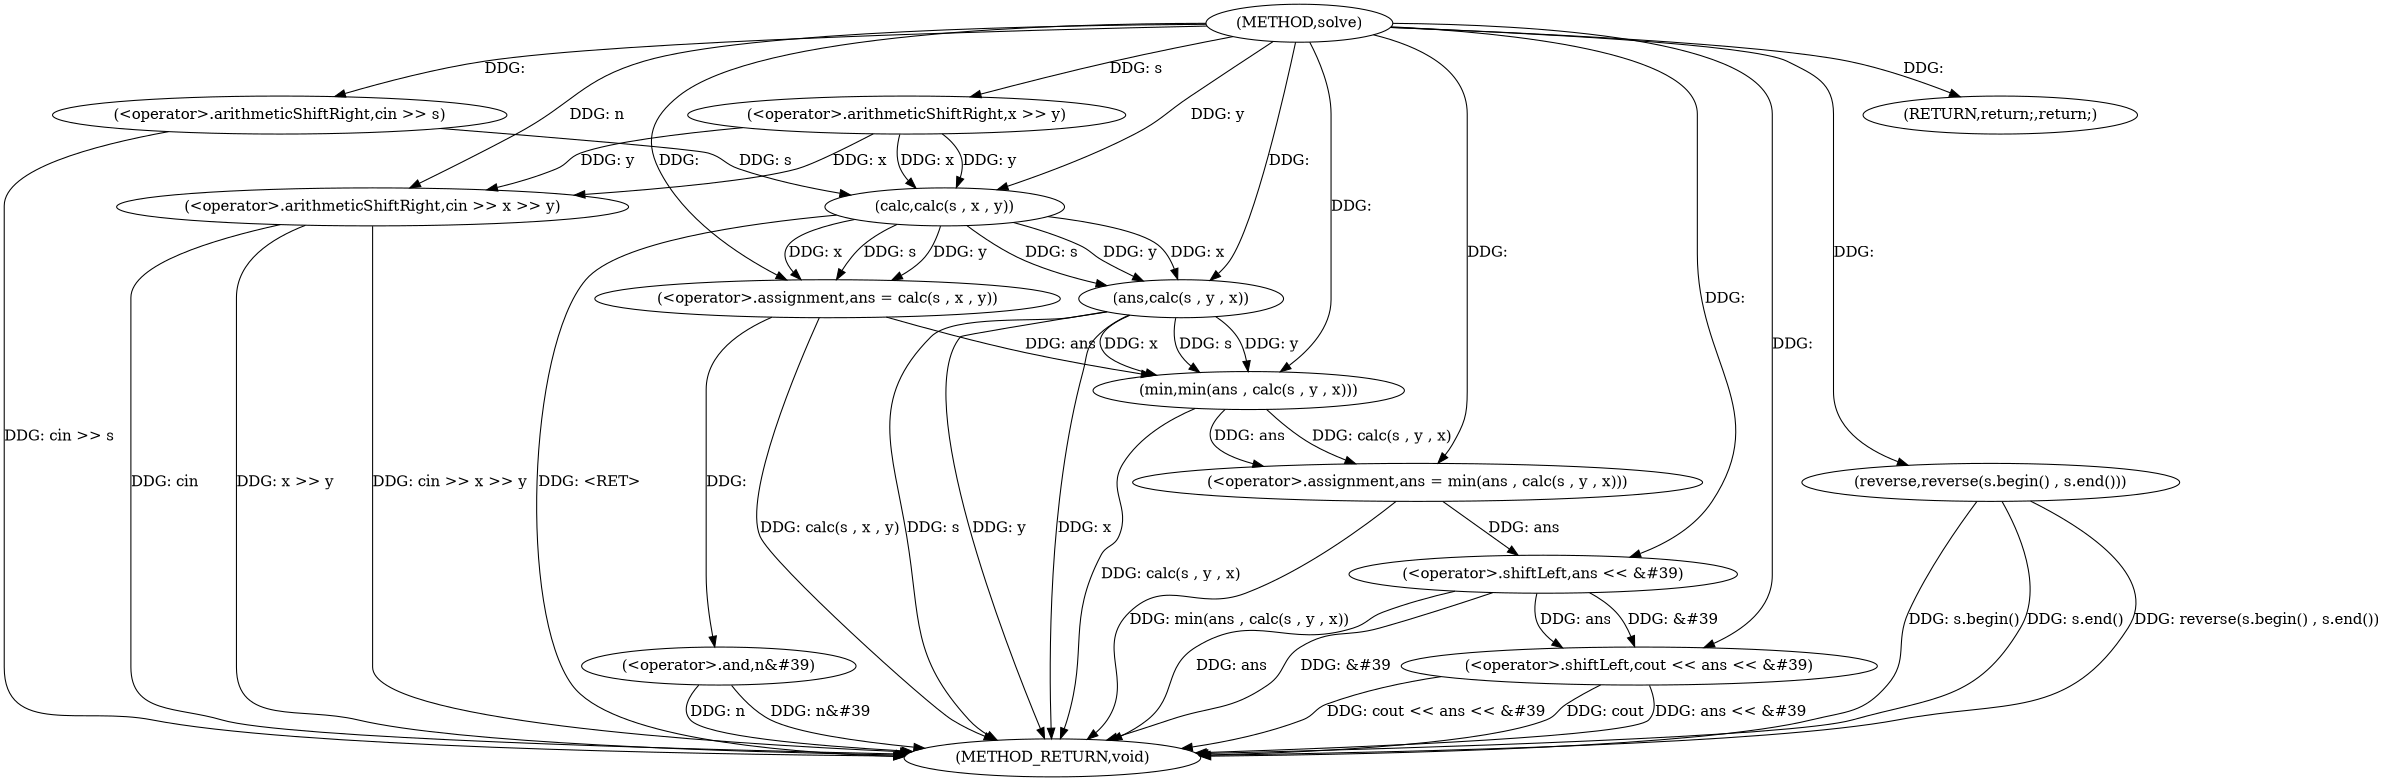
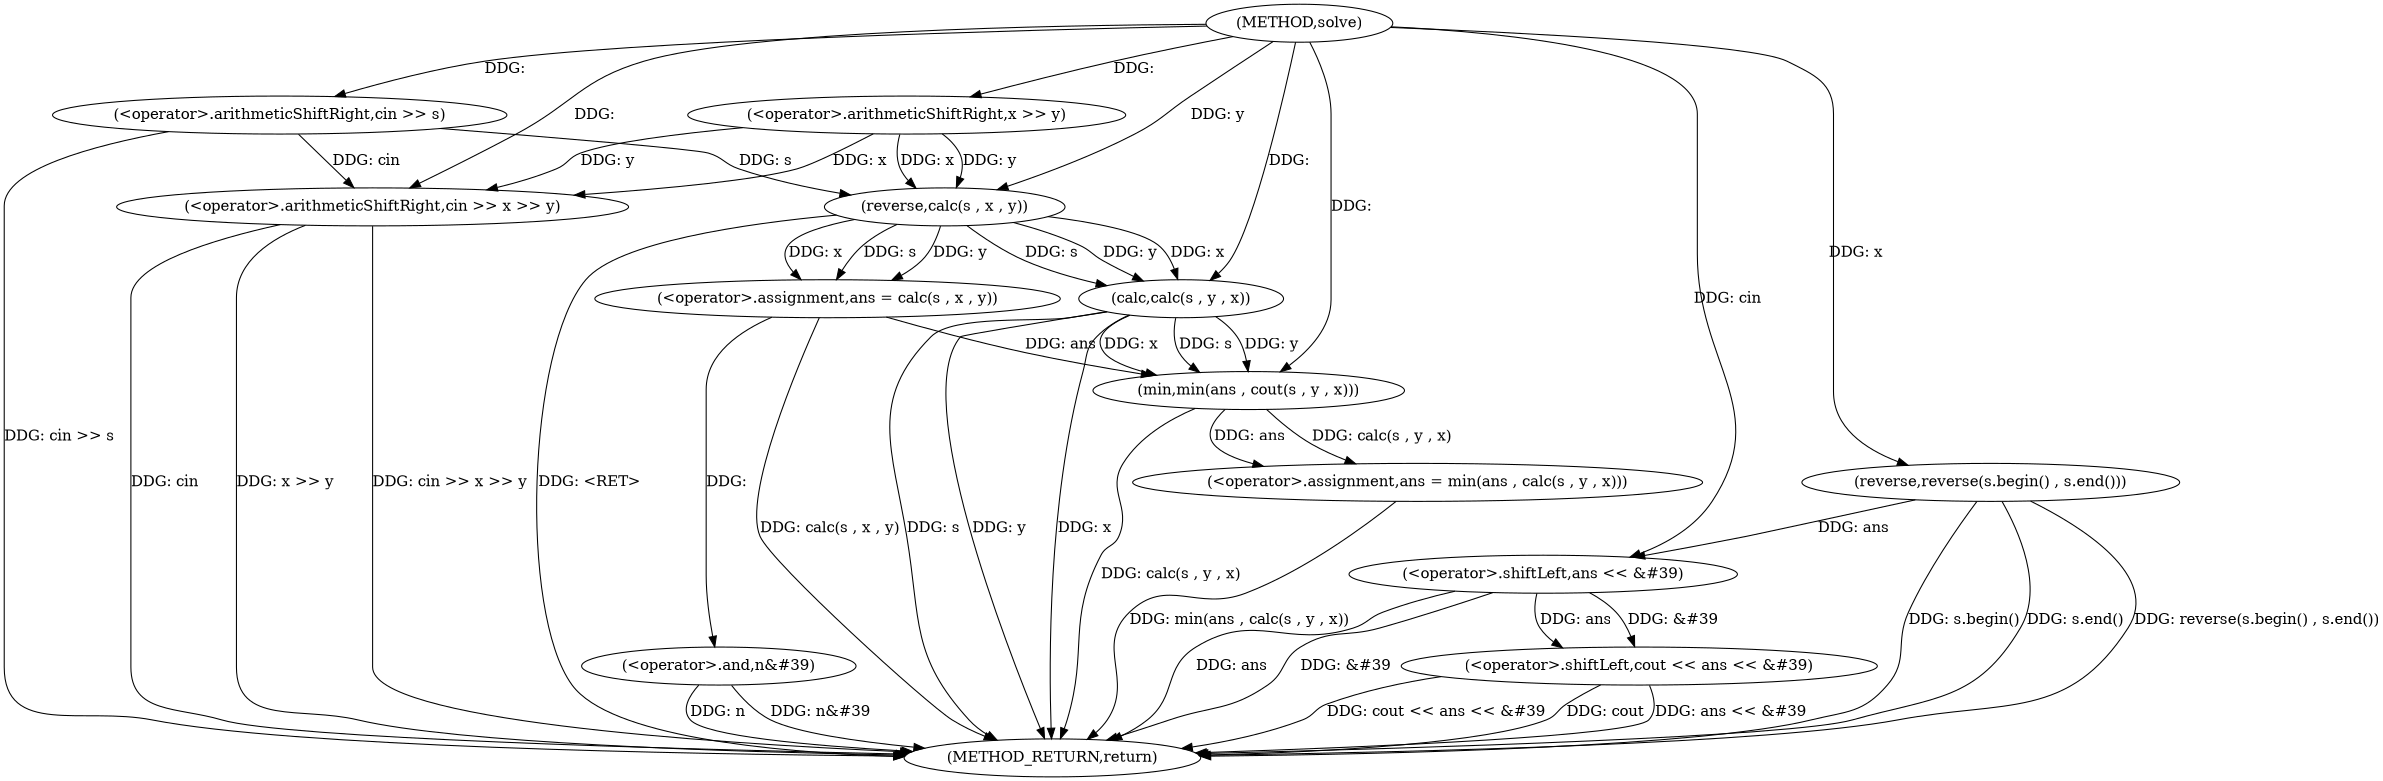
(816, 50) -> none
(1136, 69) -> (1136, 69)
(597, 115) -> (597, 115)
(2000, 115) -> none
none -> (322, 157)
(1772, 188) -> none
(945, 207) -> (945, 207)
(1467, 221) -> none
(1856, 253) -> (1856, 253)
(1181, 299) -> (1181, 299)
(1727, 299) -> (1727, 299)
(1249, 391) -> (1249, 391)
(1476, 525) -> (1780, 529)
(1052, 758) -> (1052, 758)
